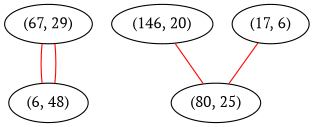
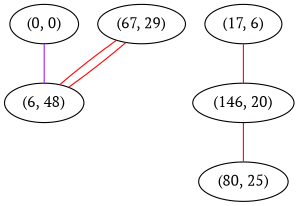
none -> (44, 24)
(243, 63) -> (243, 64)
